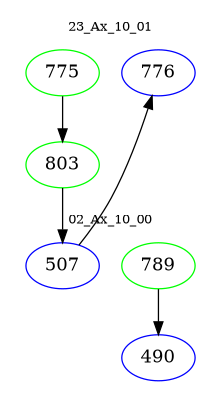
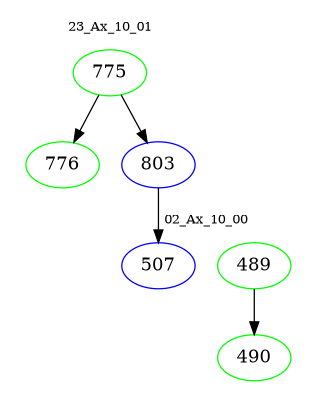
(158, 73) -> (63, 165)
(63, 165) -> (158, 165)
(120, 180) -> (89, 113)
(158, 266) -> (254, 266)
(158, 358) -> (254, 358)
